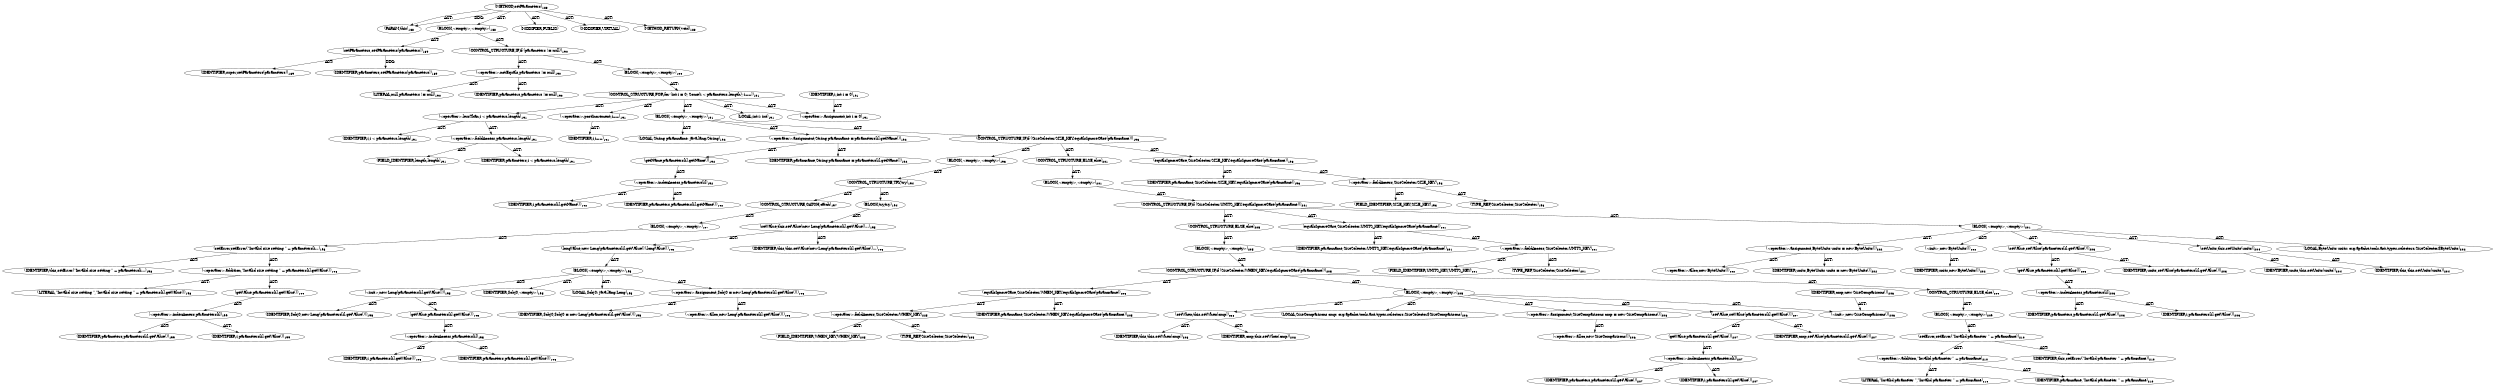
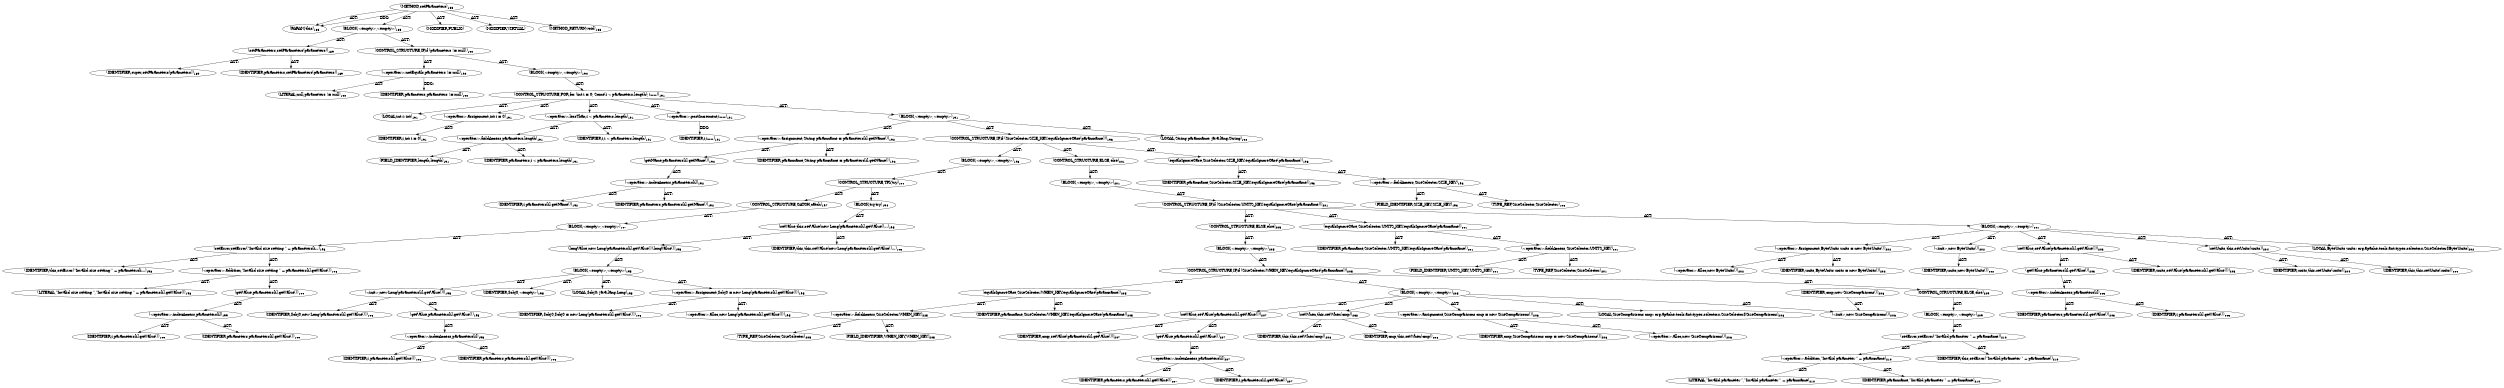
(391, 62) -> (296, 62)
(523, 84) -> (429, 84)
(834, 105) -> (441, 128)
(596, 128) -> (705, 128)
none -> (1543, 337)
